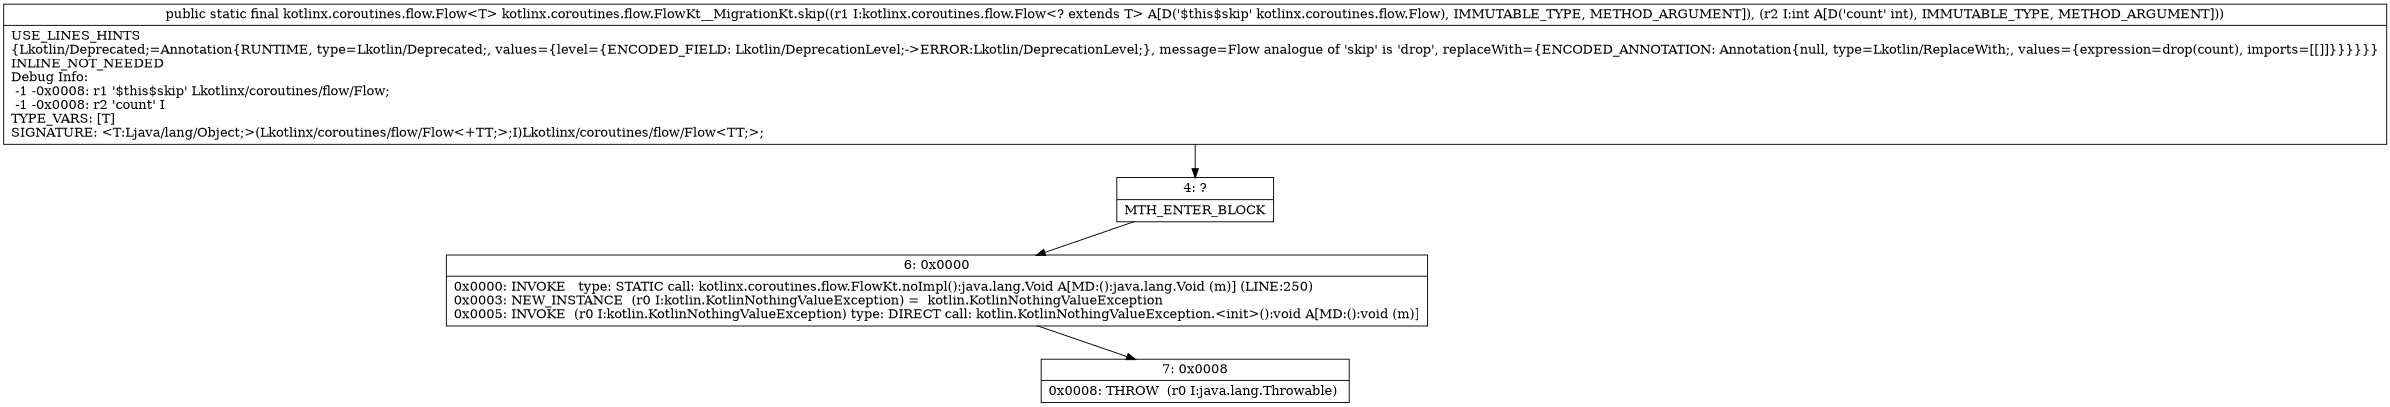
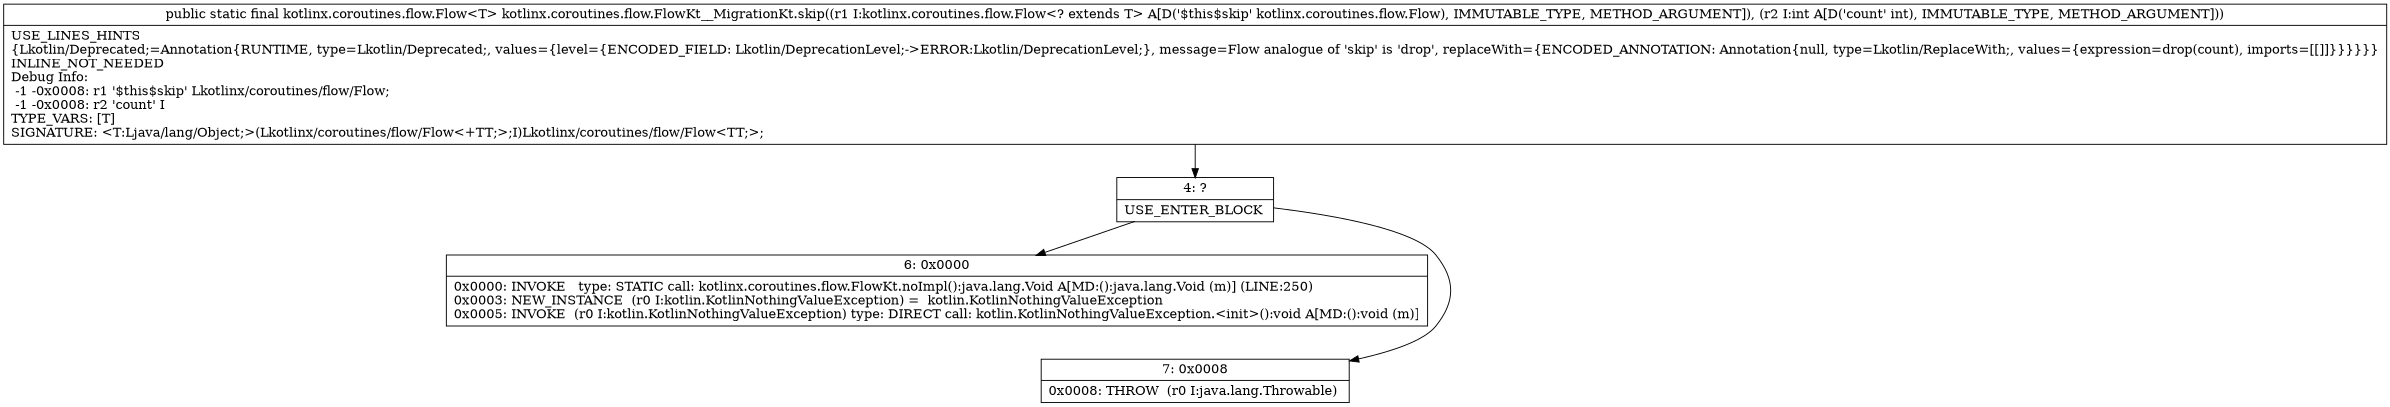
(1195, 210) -> (1194, 210)
(1082, 341) -> (1433, 252)
